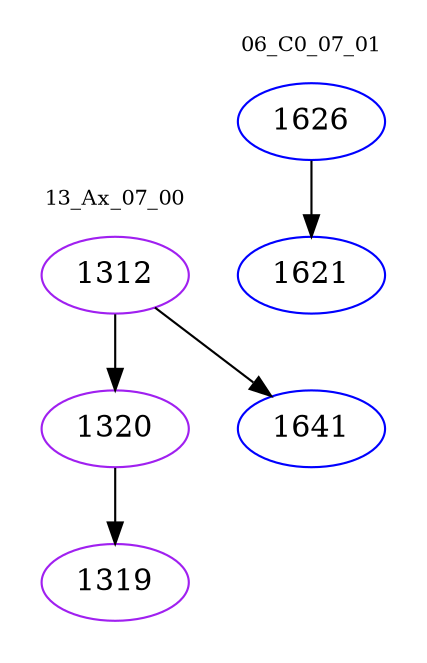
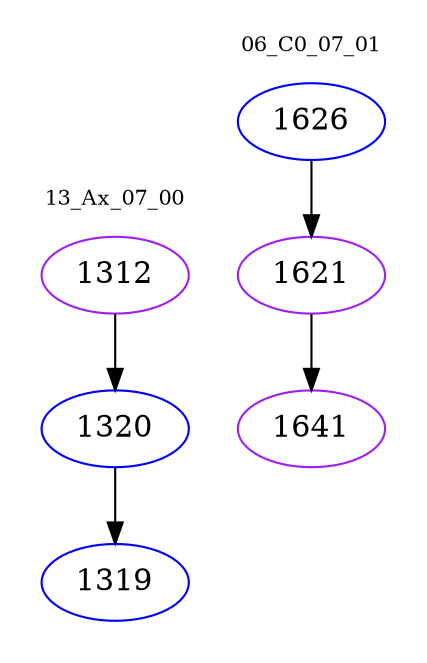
(311, 275) -> (311, 275)
(192, 336) -> (311, 342)
(115, 429) -> (115, 429)
(311, 429) -> (311, 429)
(115, 582) -> (115, 582)
